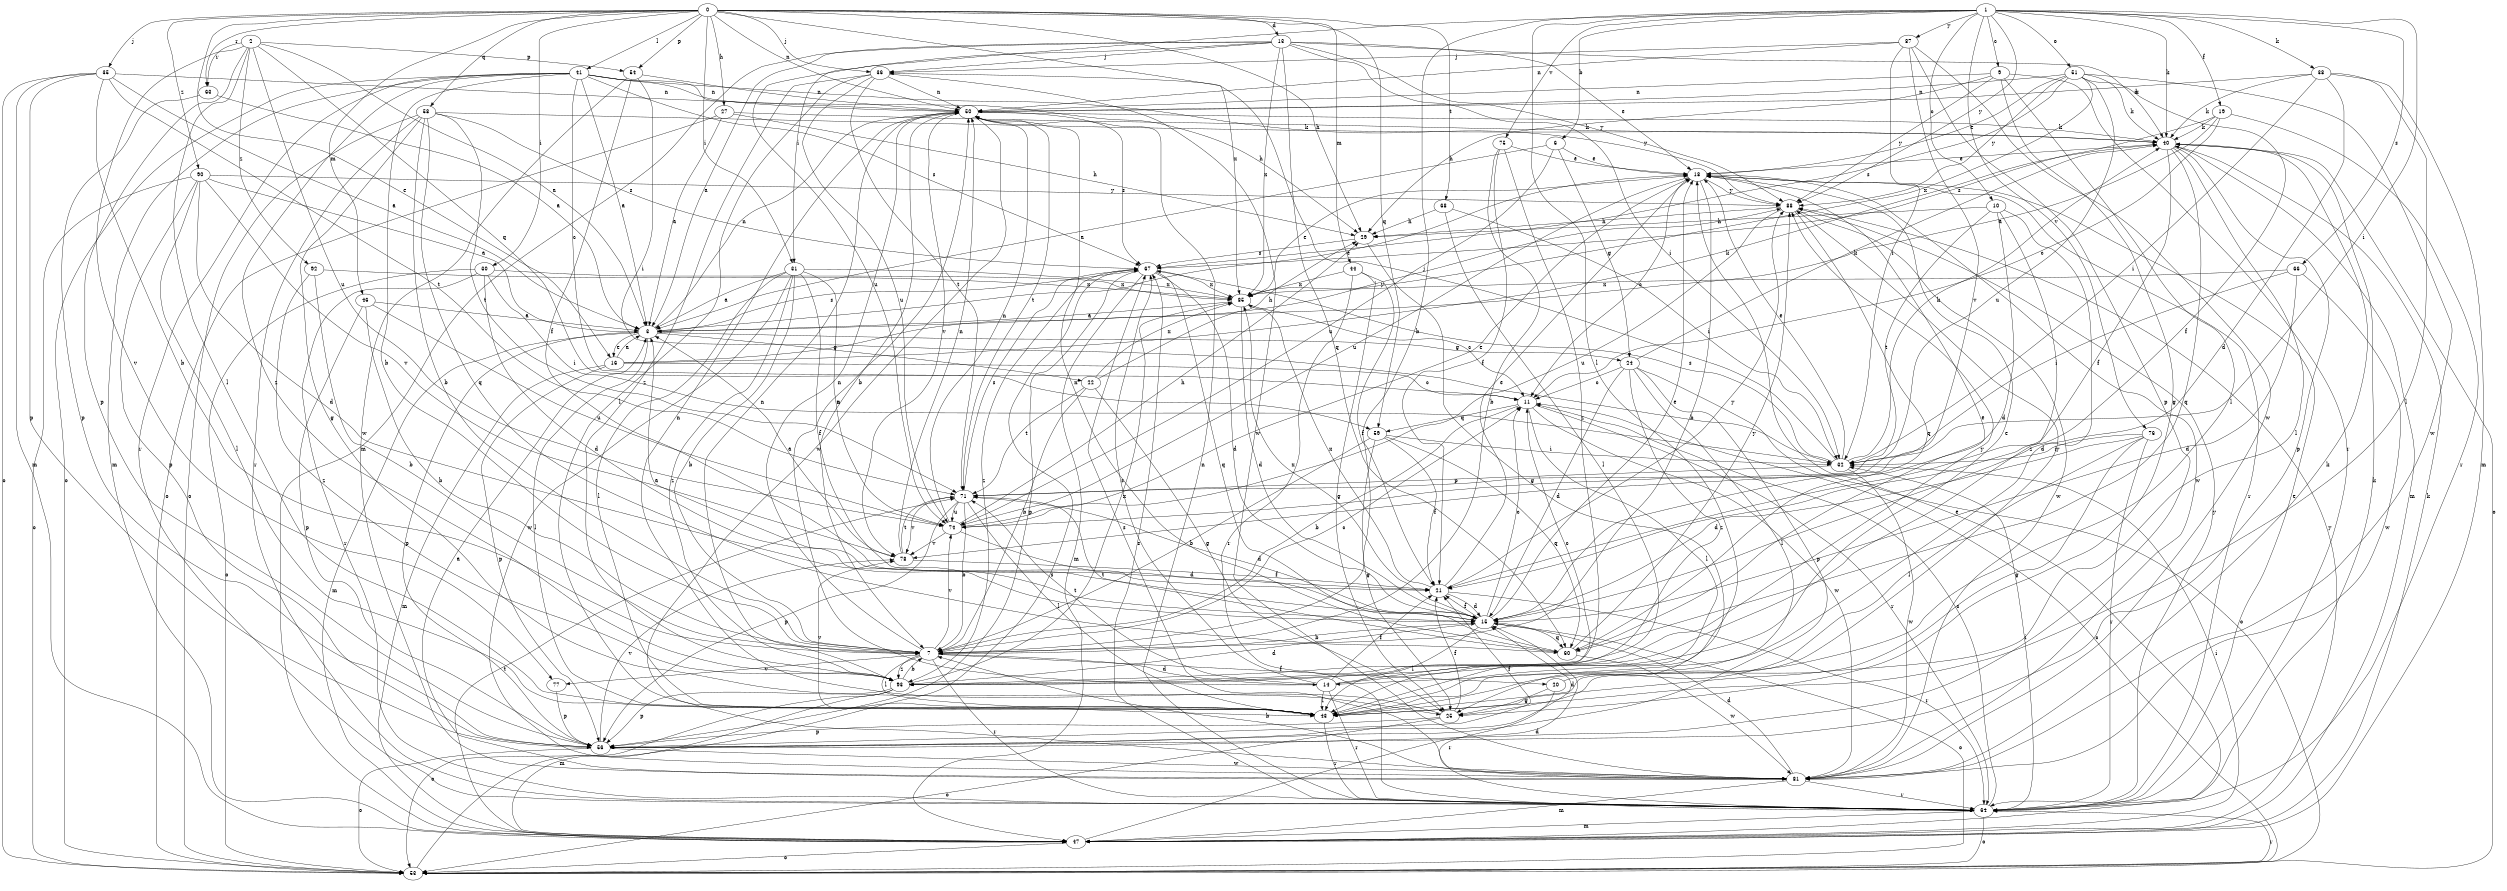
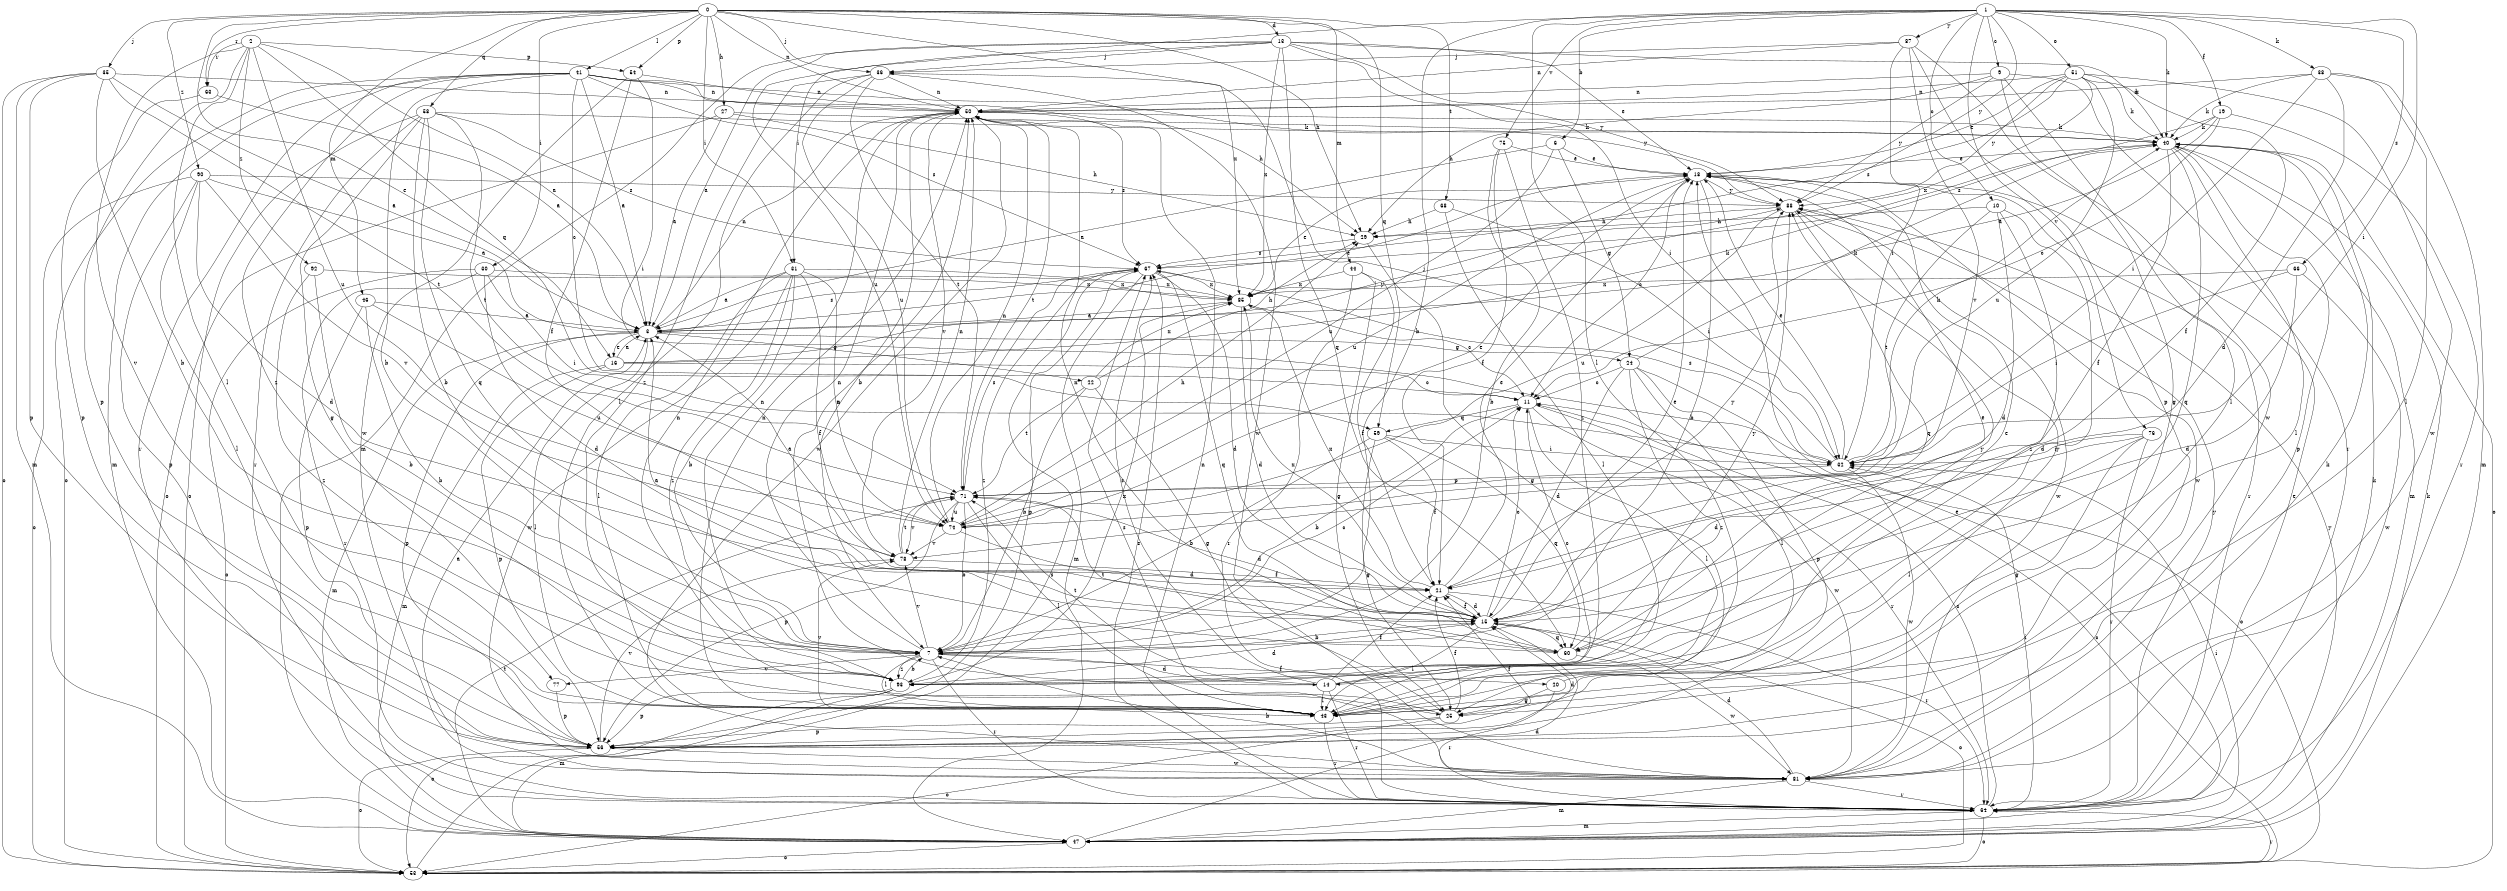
(949, 595) -> (917, 608)
none -> (726, 685)
